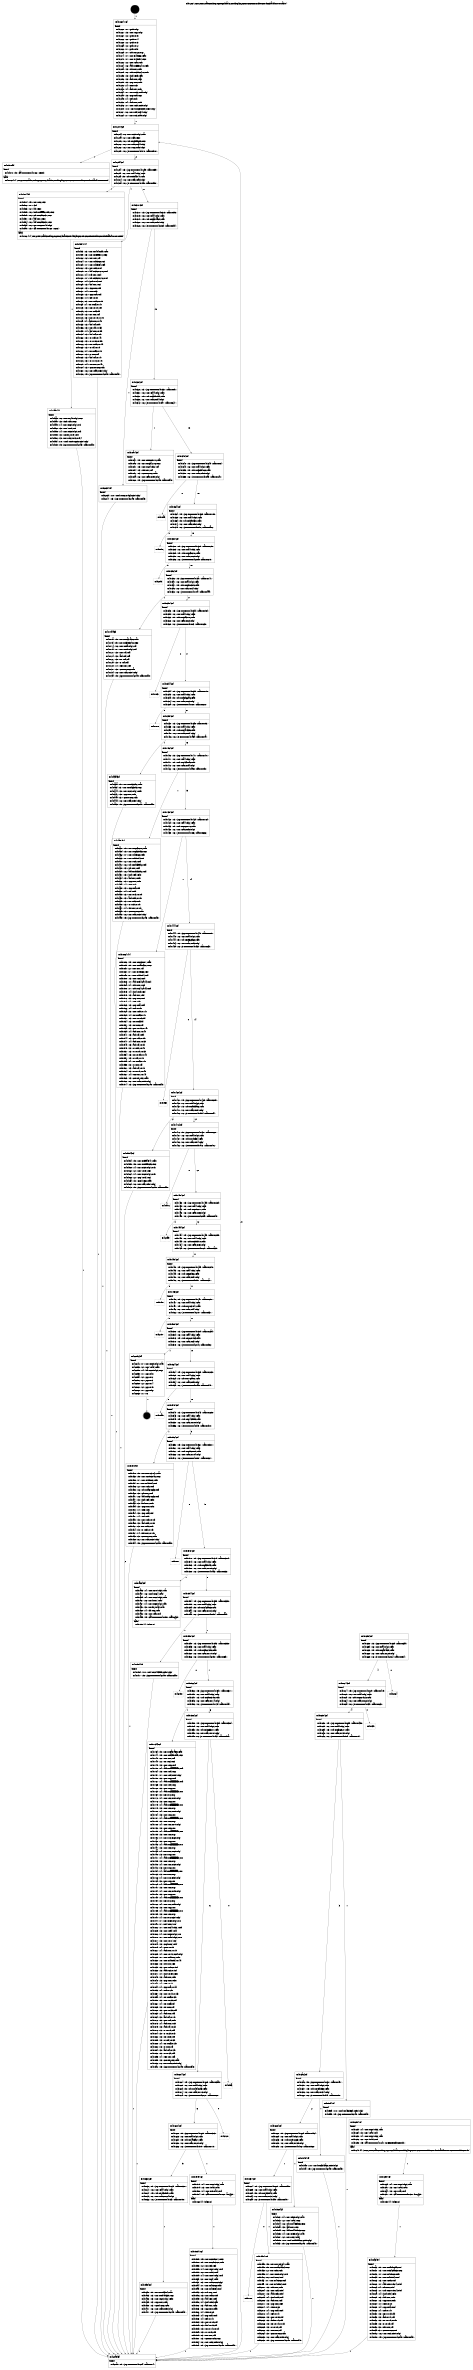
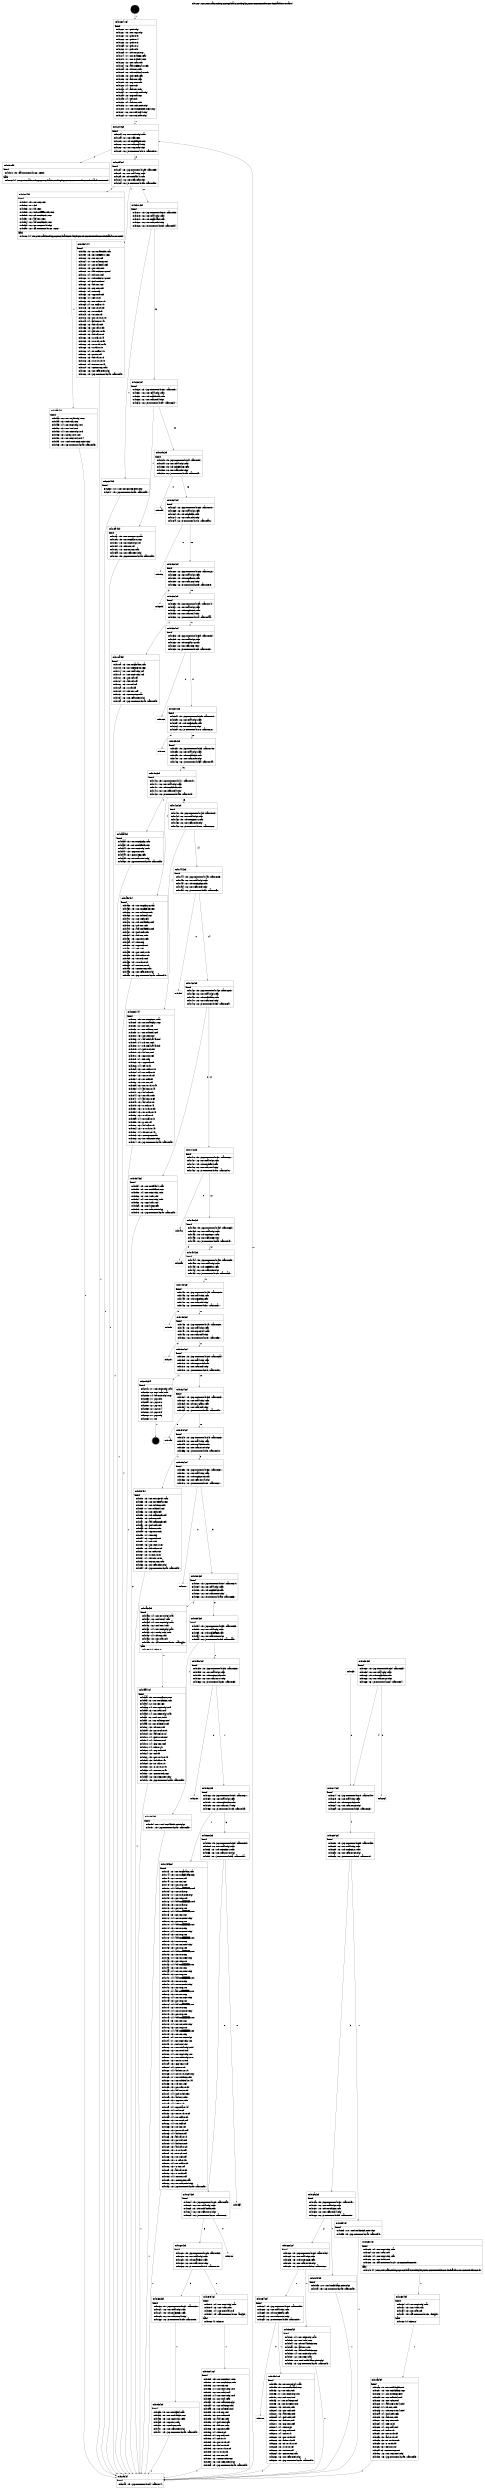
(152, 756) -> (155, 814)
none -> (109, 1517)
(367, 1715) -> (350, 1730)
none -> (162, 1735)
